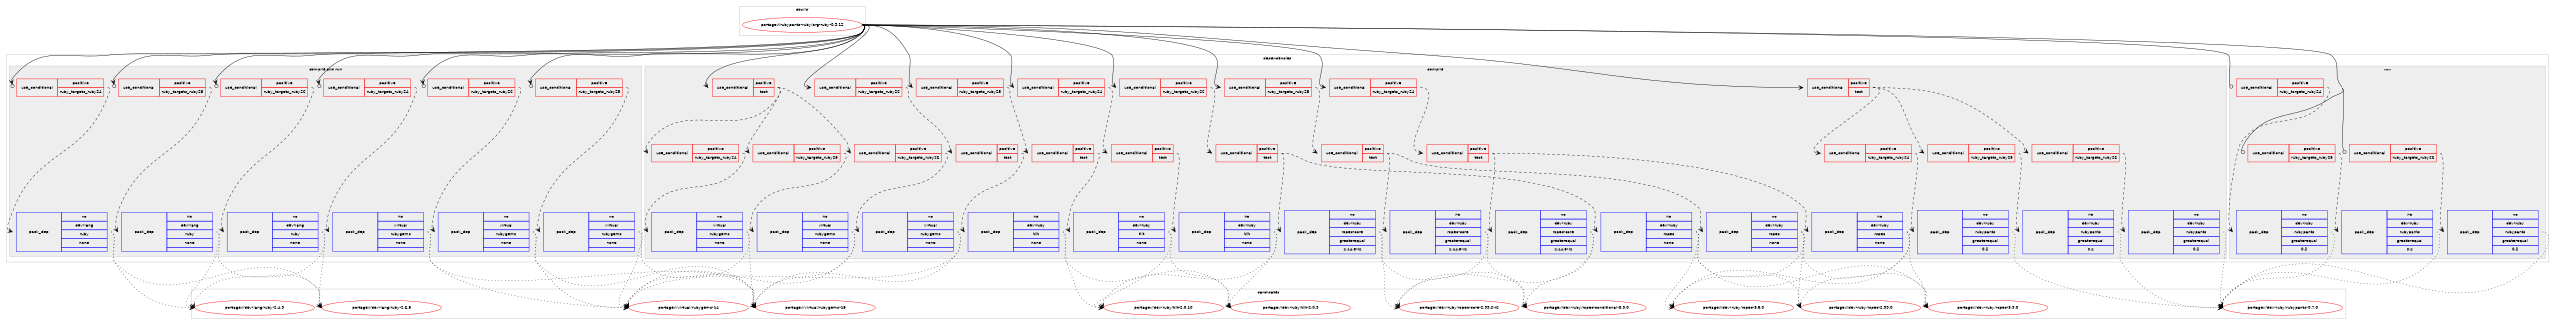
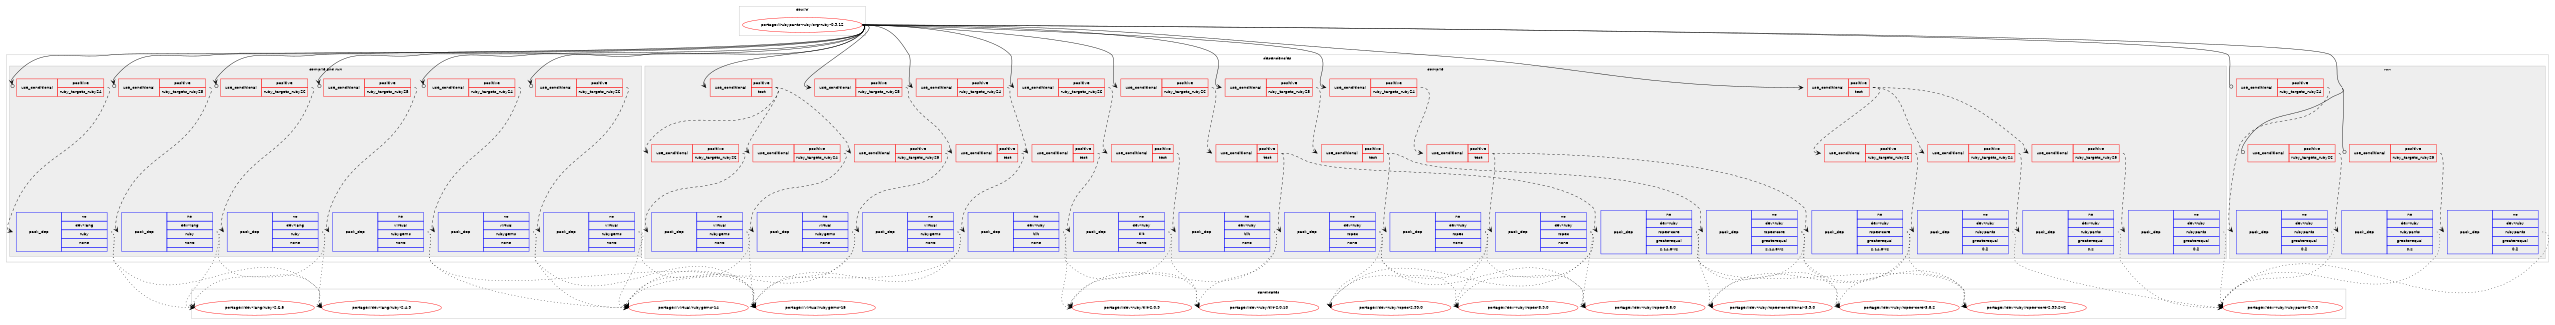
none -> (1899, 308)
